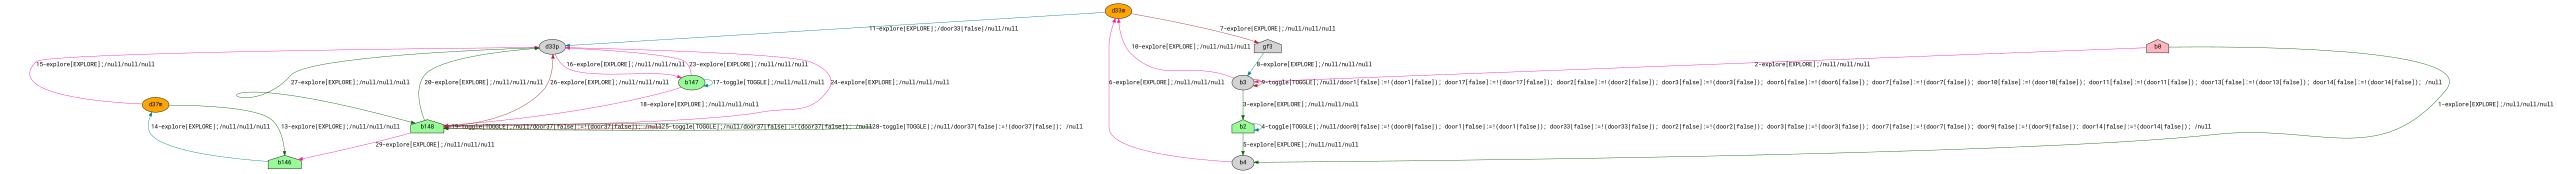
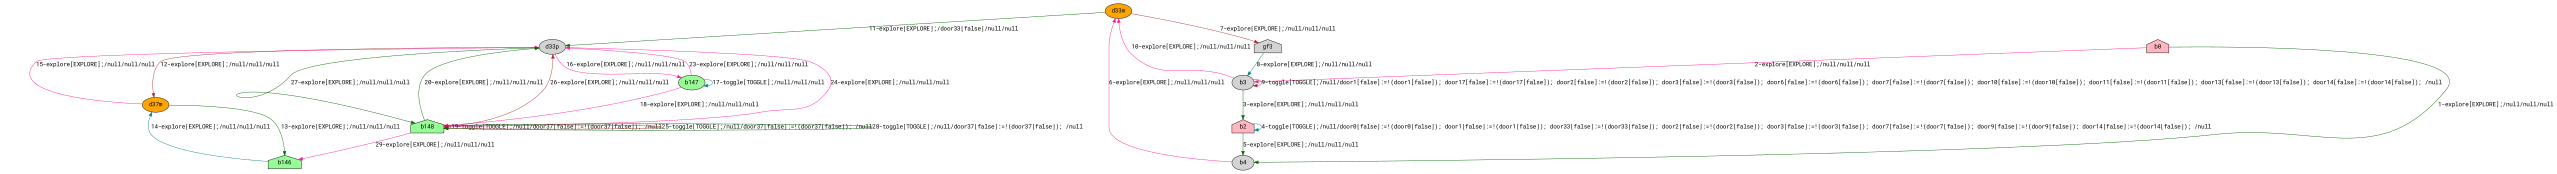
(837, 29) -> (837, 29)
none -> (333, 50)
(1243, 127) -> (1243, 127)
